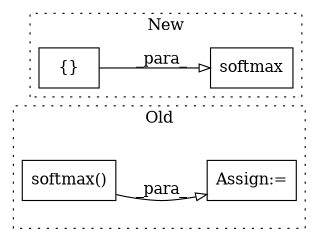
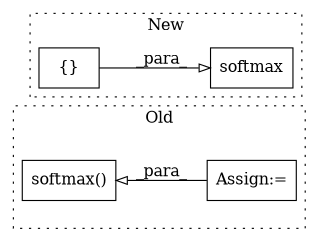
(156, 200) -> (167, 180)
